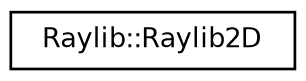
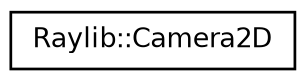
(153, 41) -> (153, 41)
